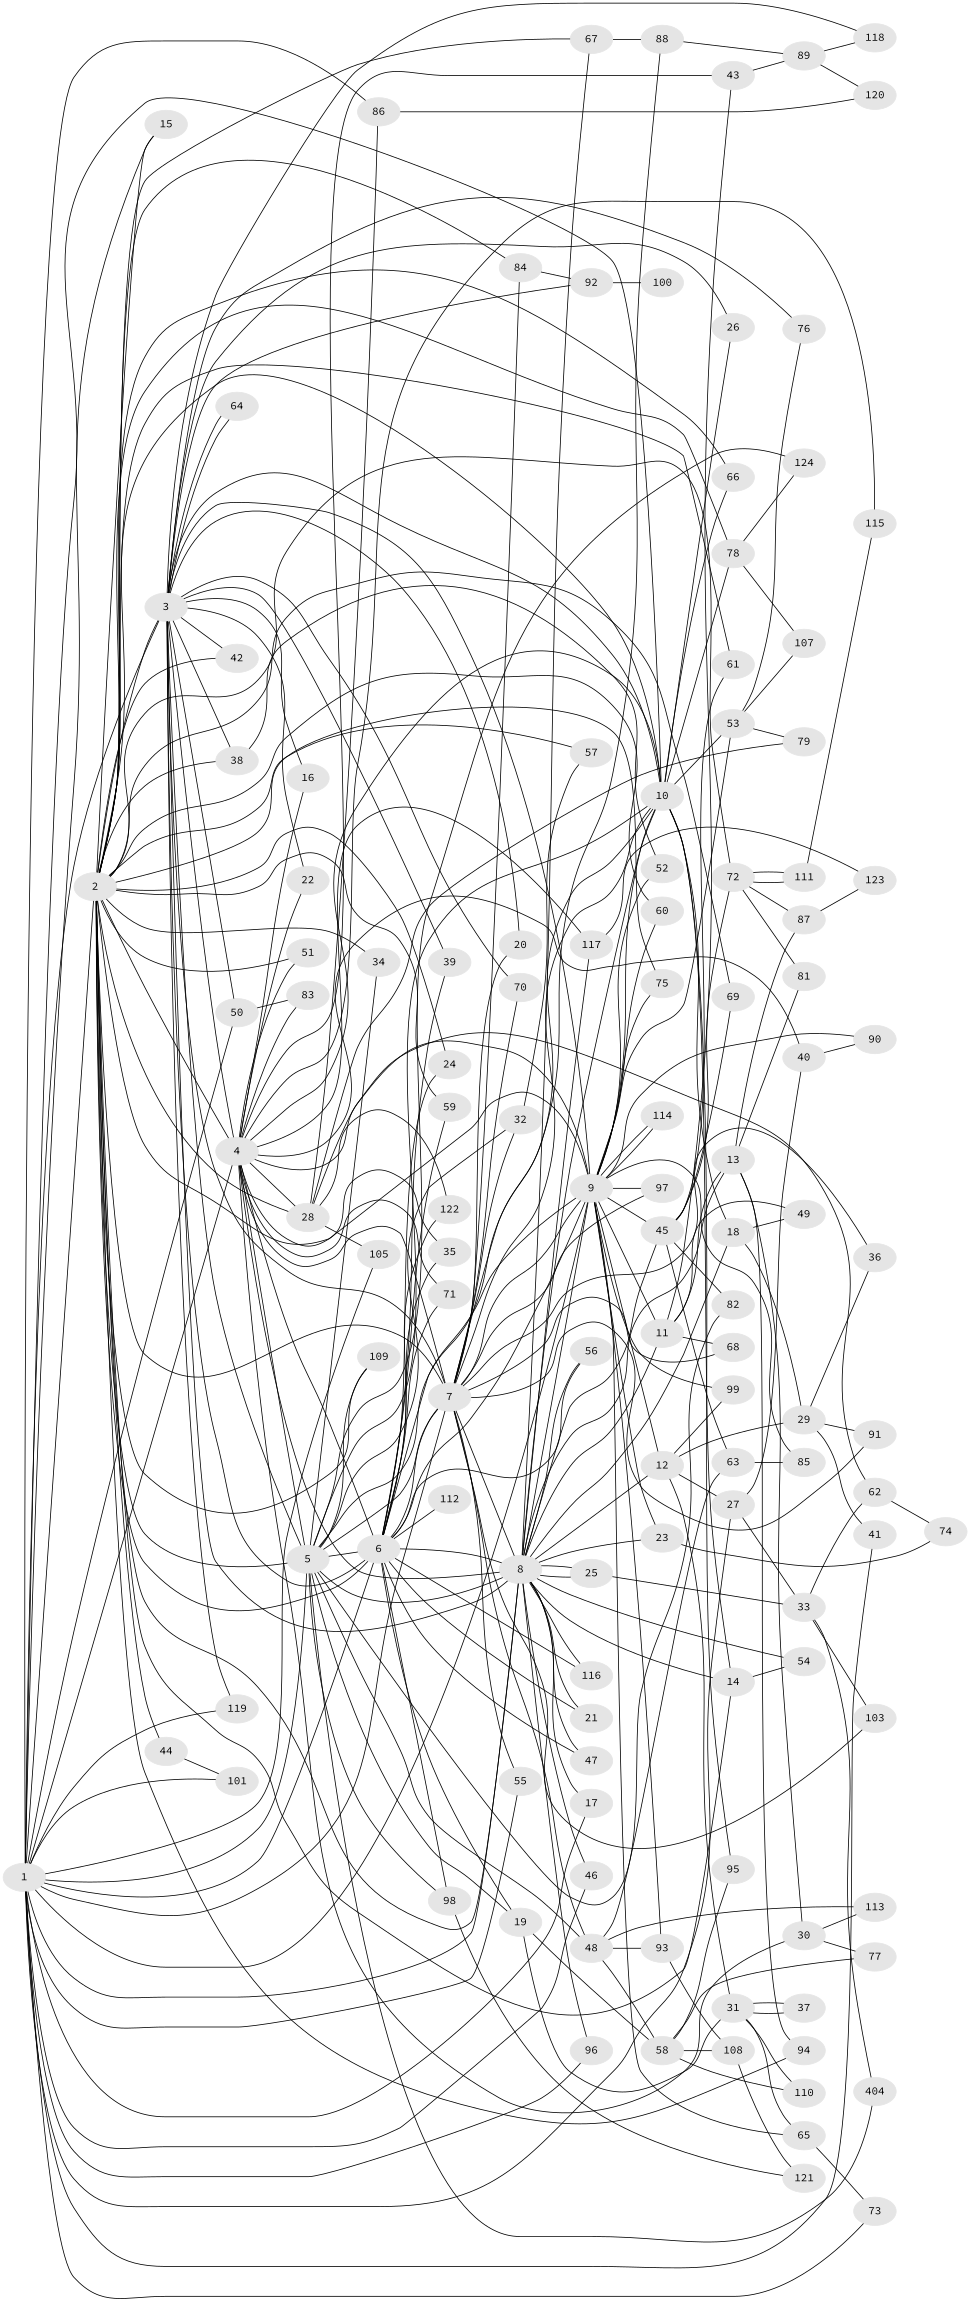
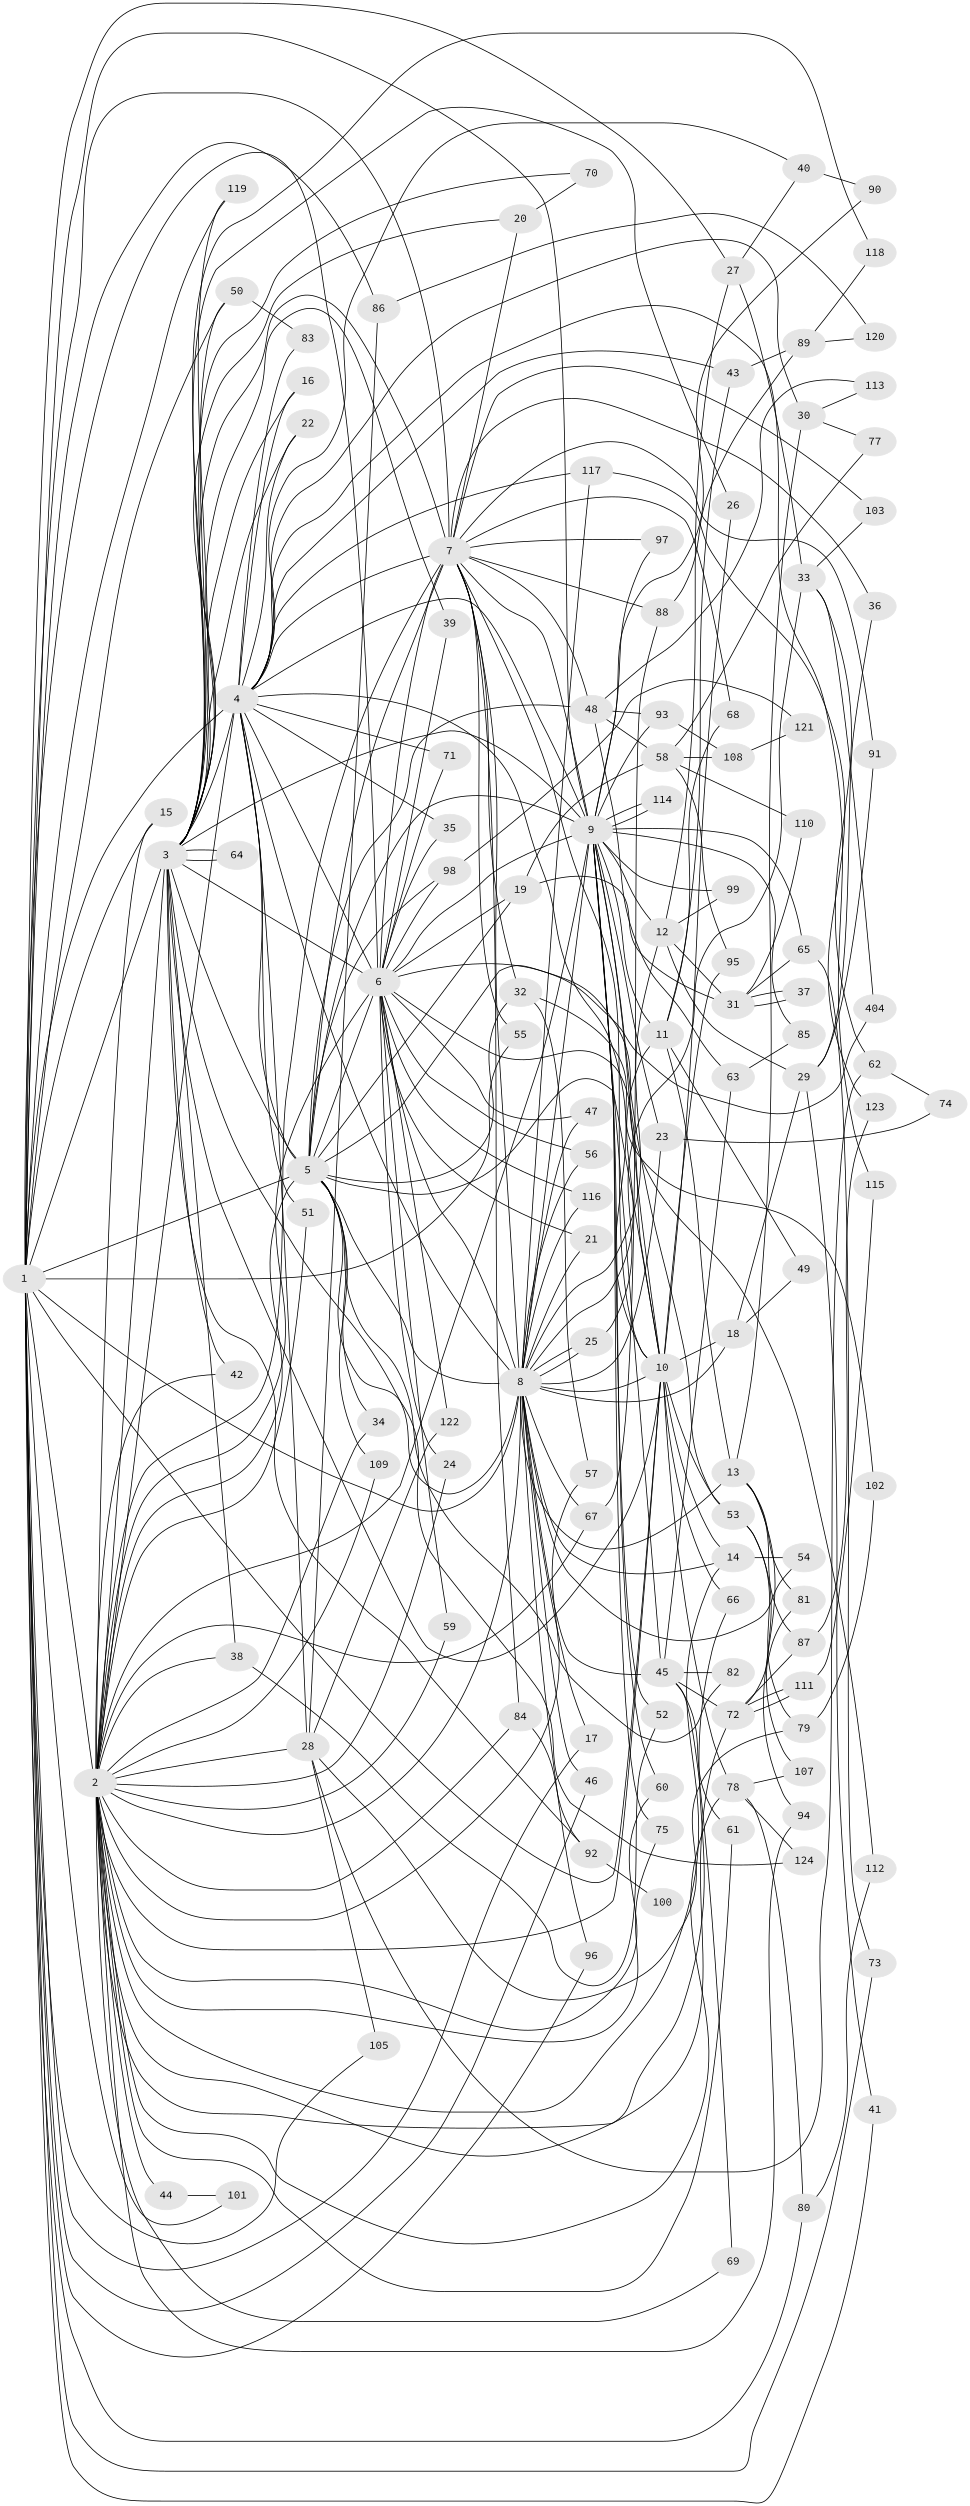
(804, 329) -> none
(488, 1193) -> (556, 196)
none -> (875, 1486)
none -> (804, 2208)
